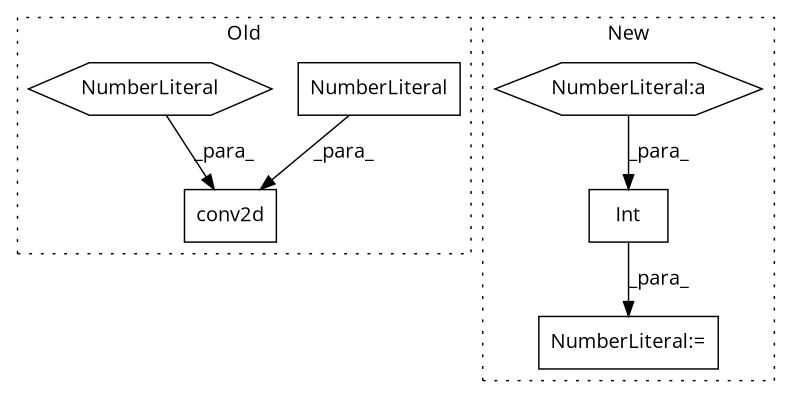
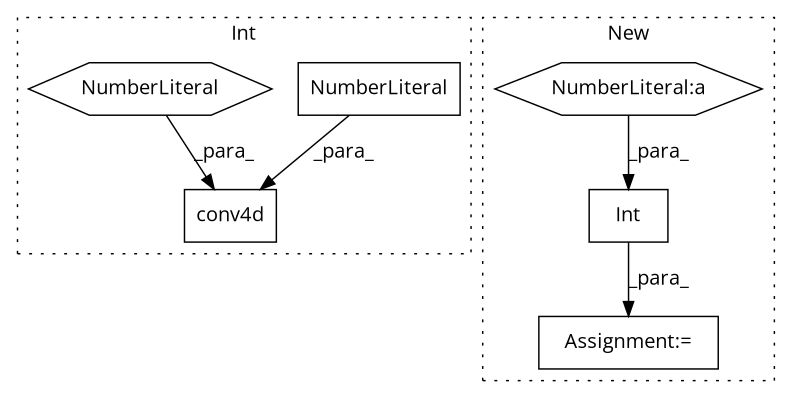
(244, 34) -> (244, 34)
(230, 216) -> (230, 216)
(629, 343) -> (629, 343)
